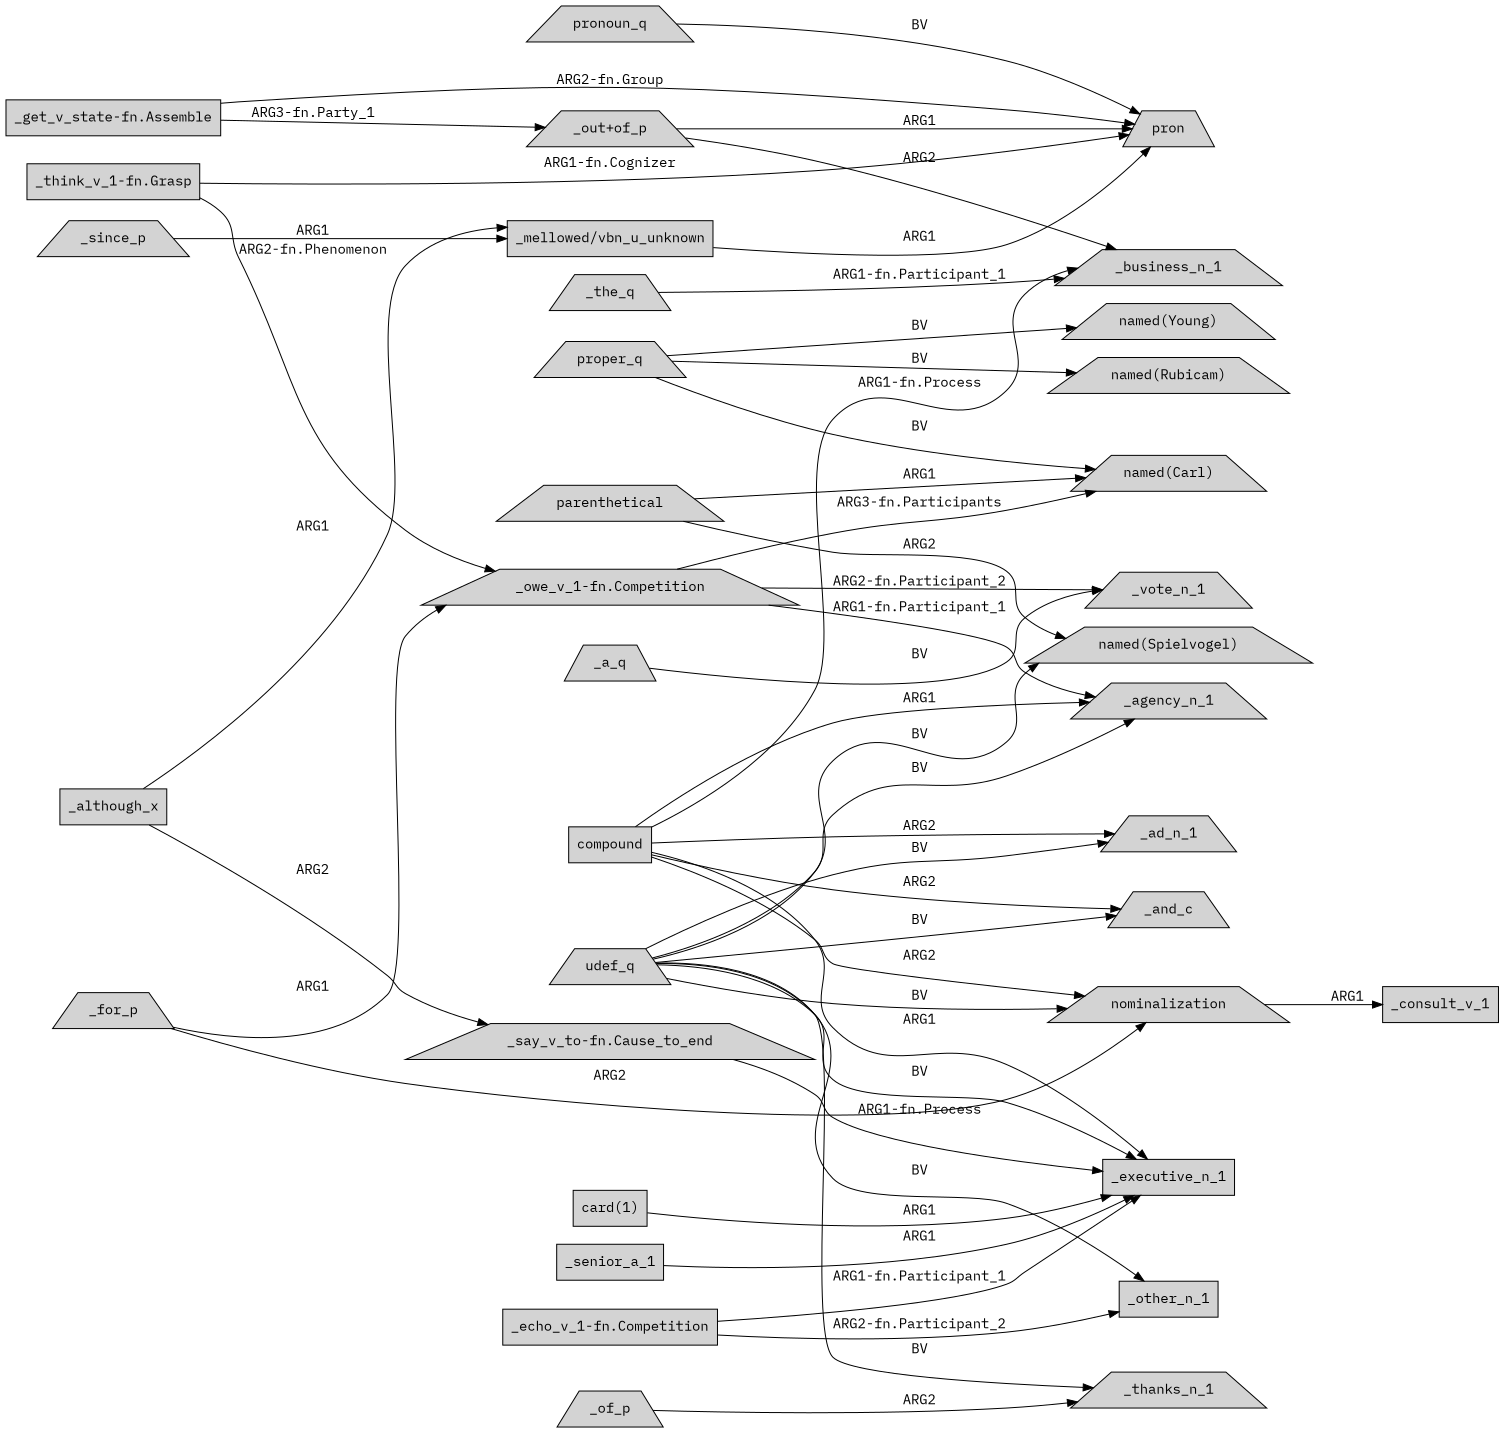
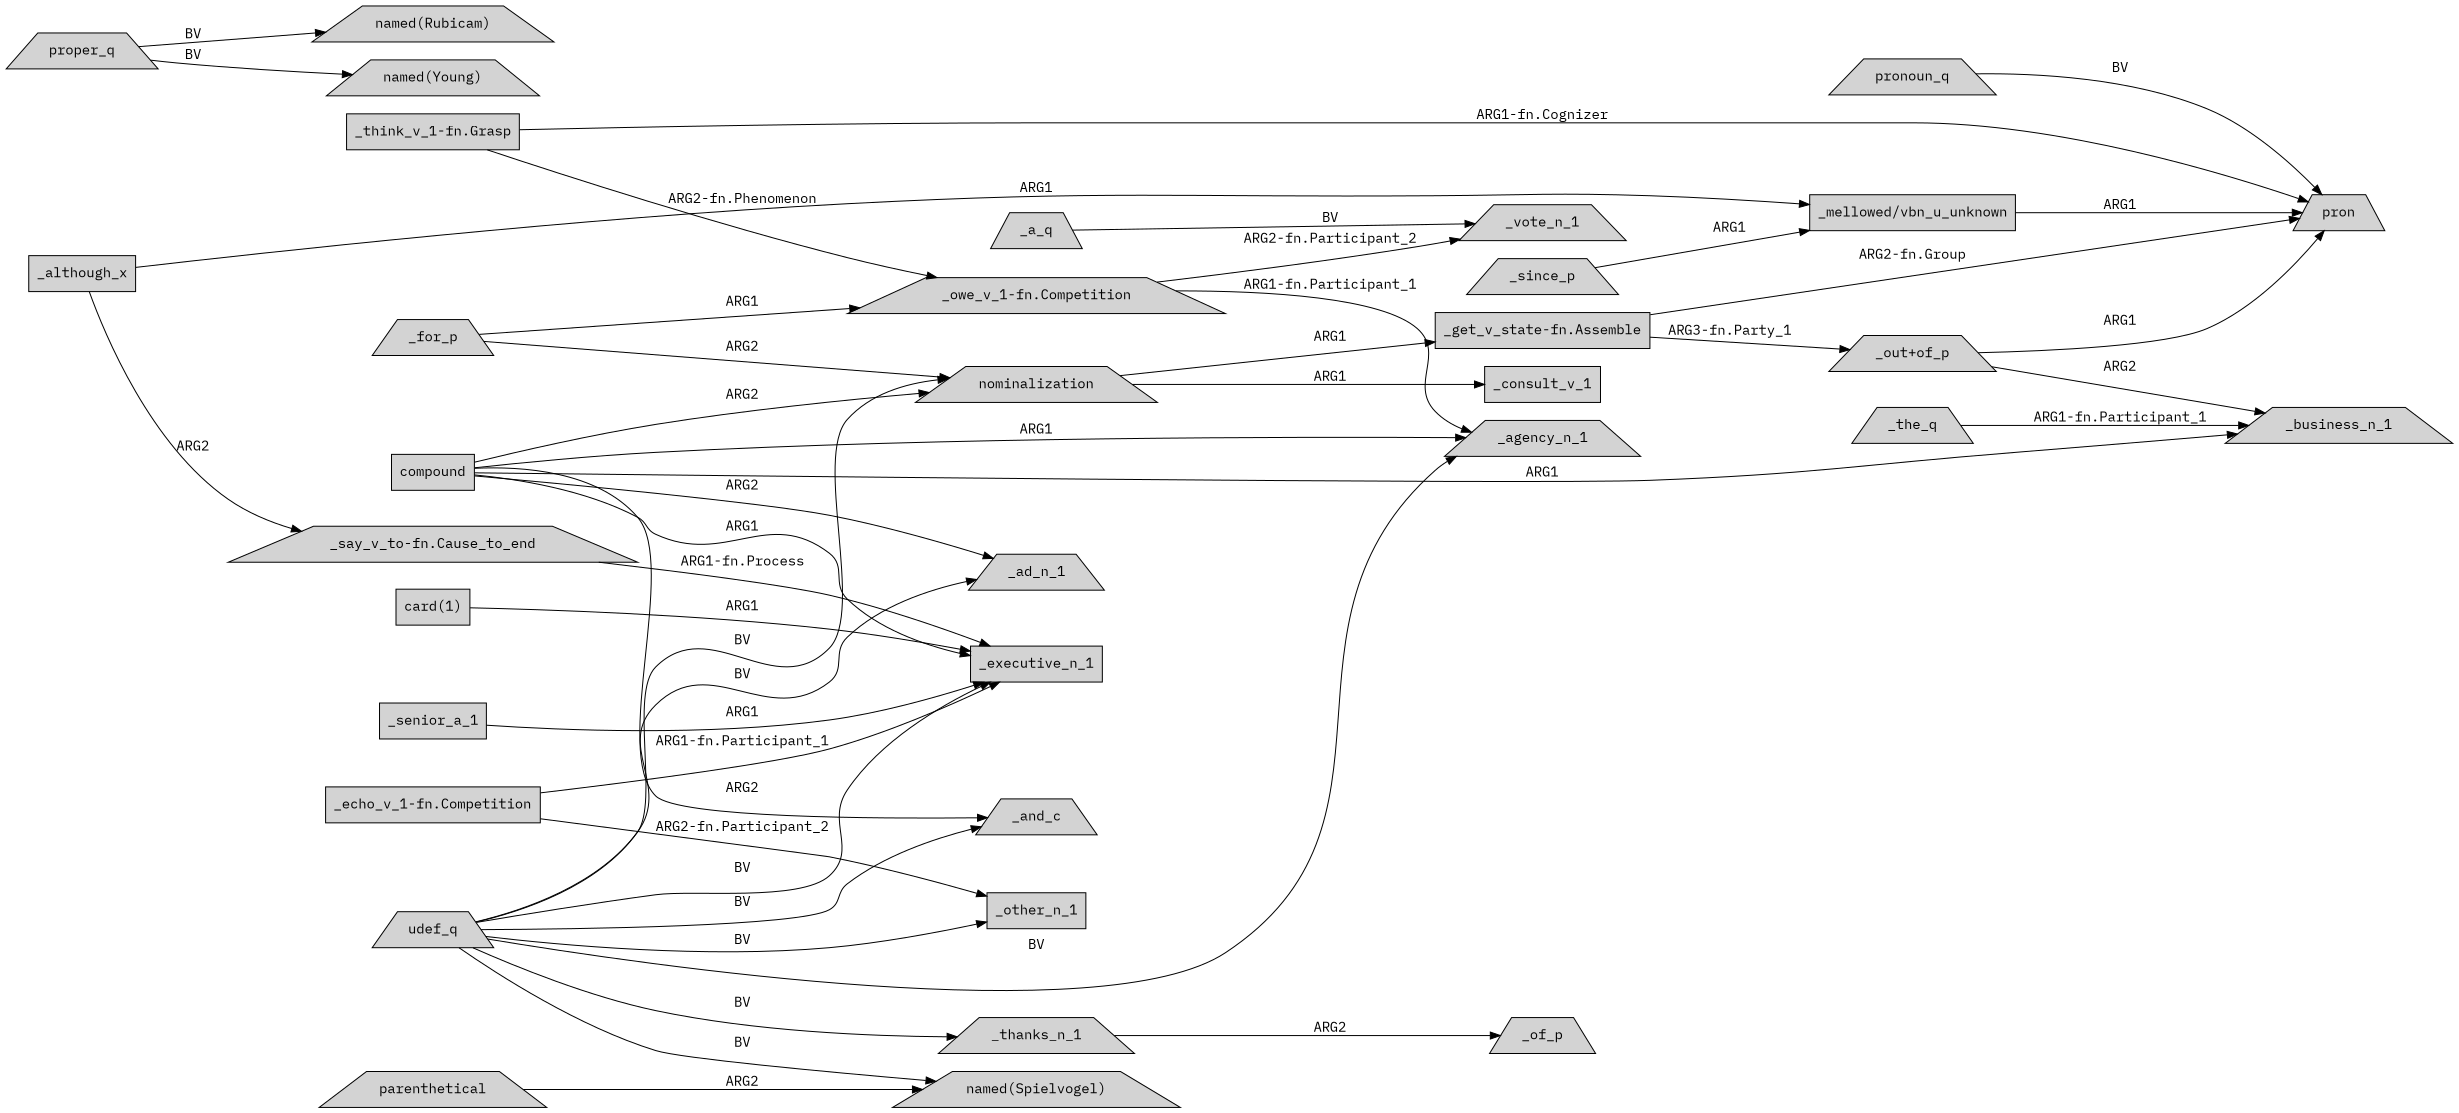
none -> (1273, 359)
(920, 383) -> (1543, 473)
(1169, 473) -> none
(860, 1413) -> (1302, 1036)
